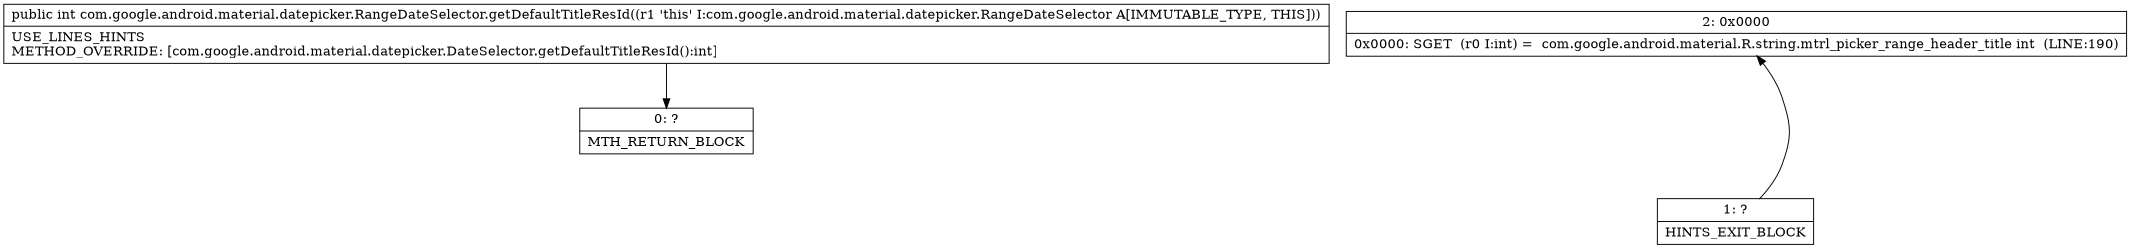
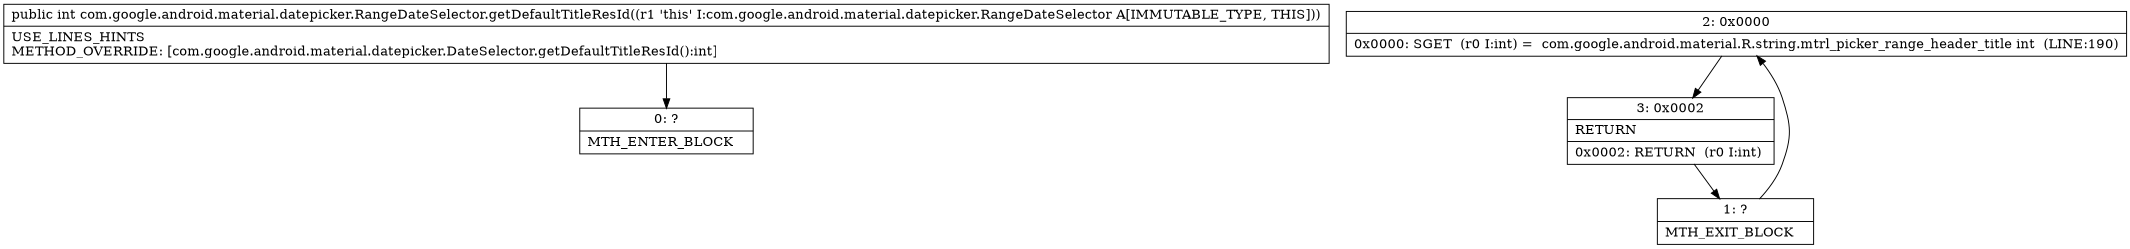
none -> (1671, 131)
(666, 142) -> (661, 142)
(1735, 232) -> (1730, 232)
